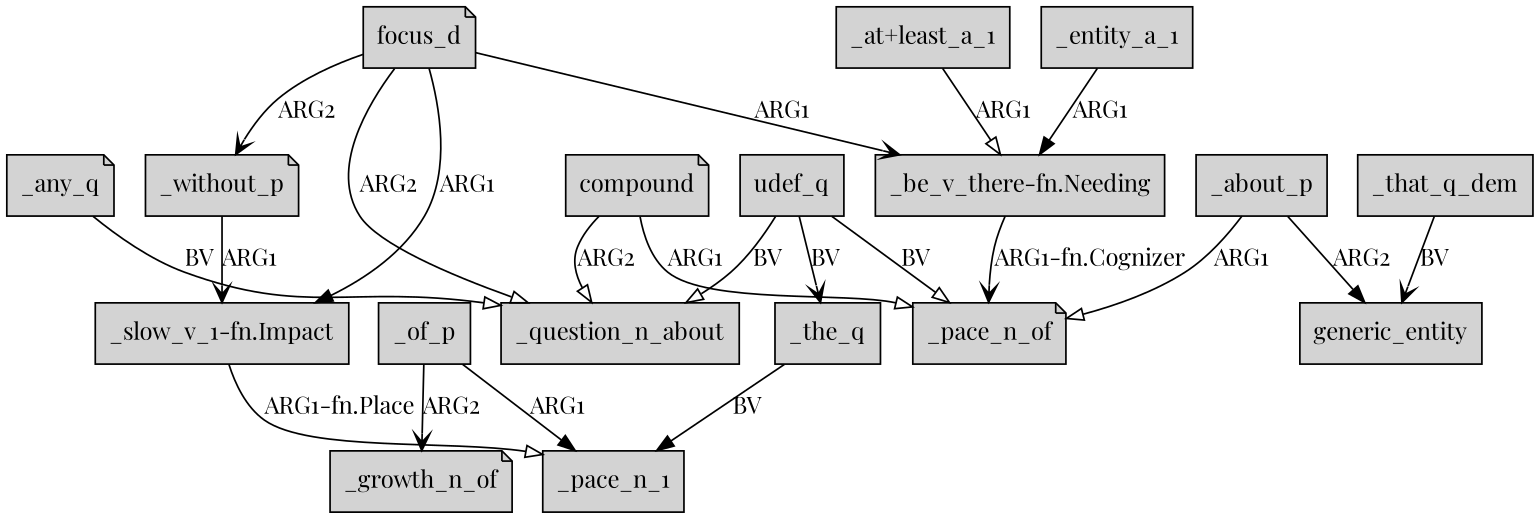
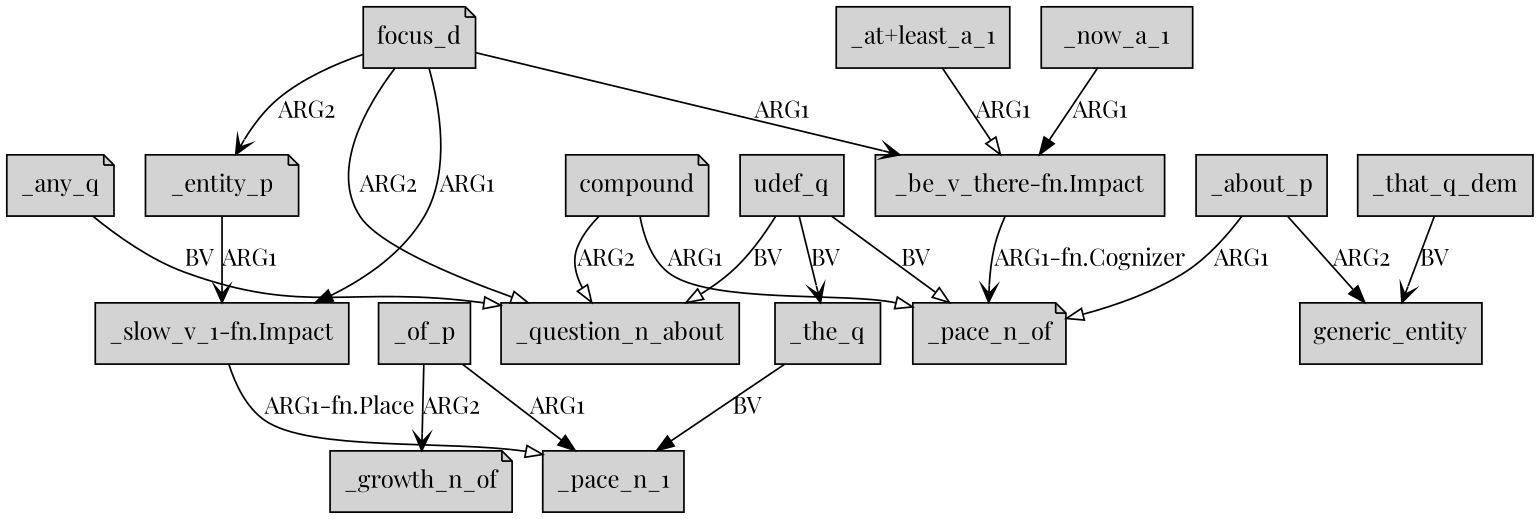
(1117, 37) -> (1117, 37)
(222, 185) -> (222, 185)
(1020, 185) -> (1020, 185)
